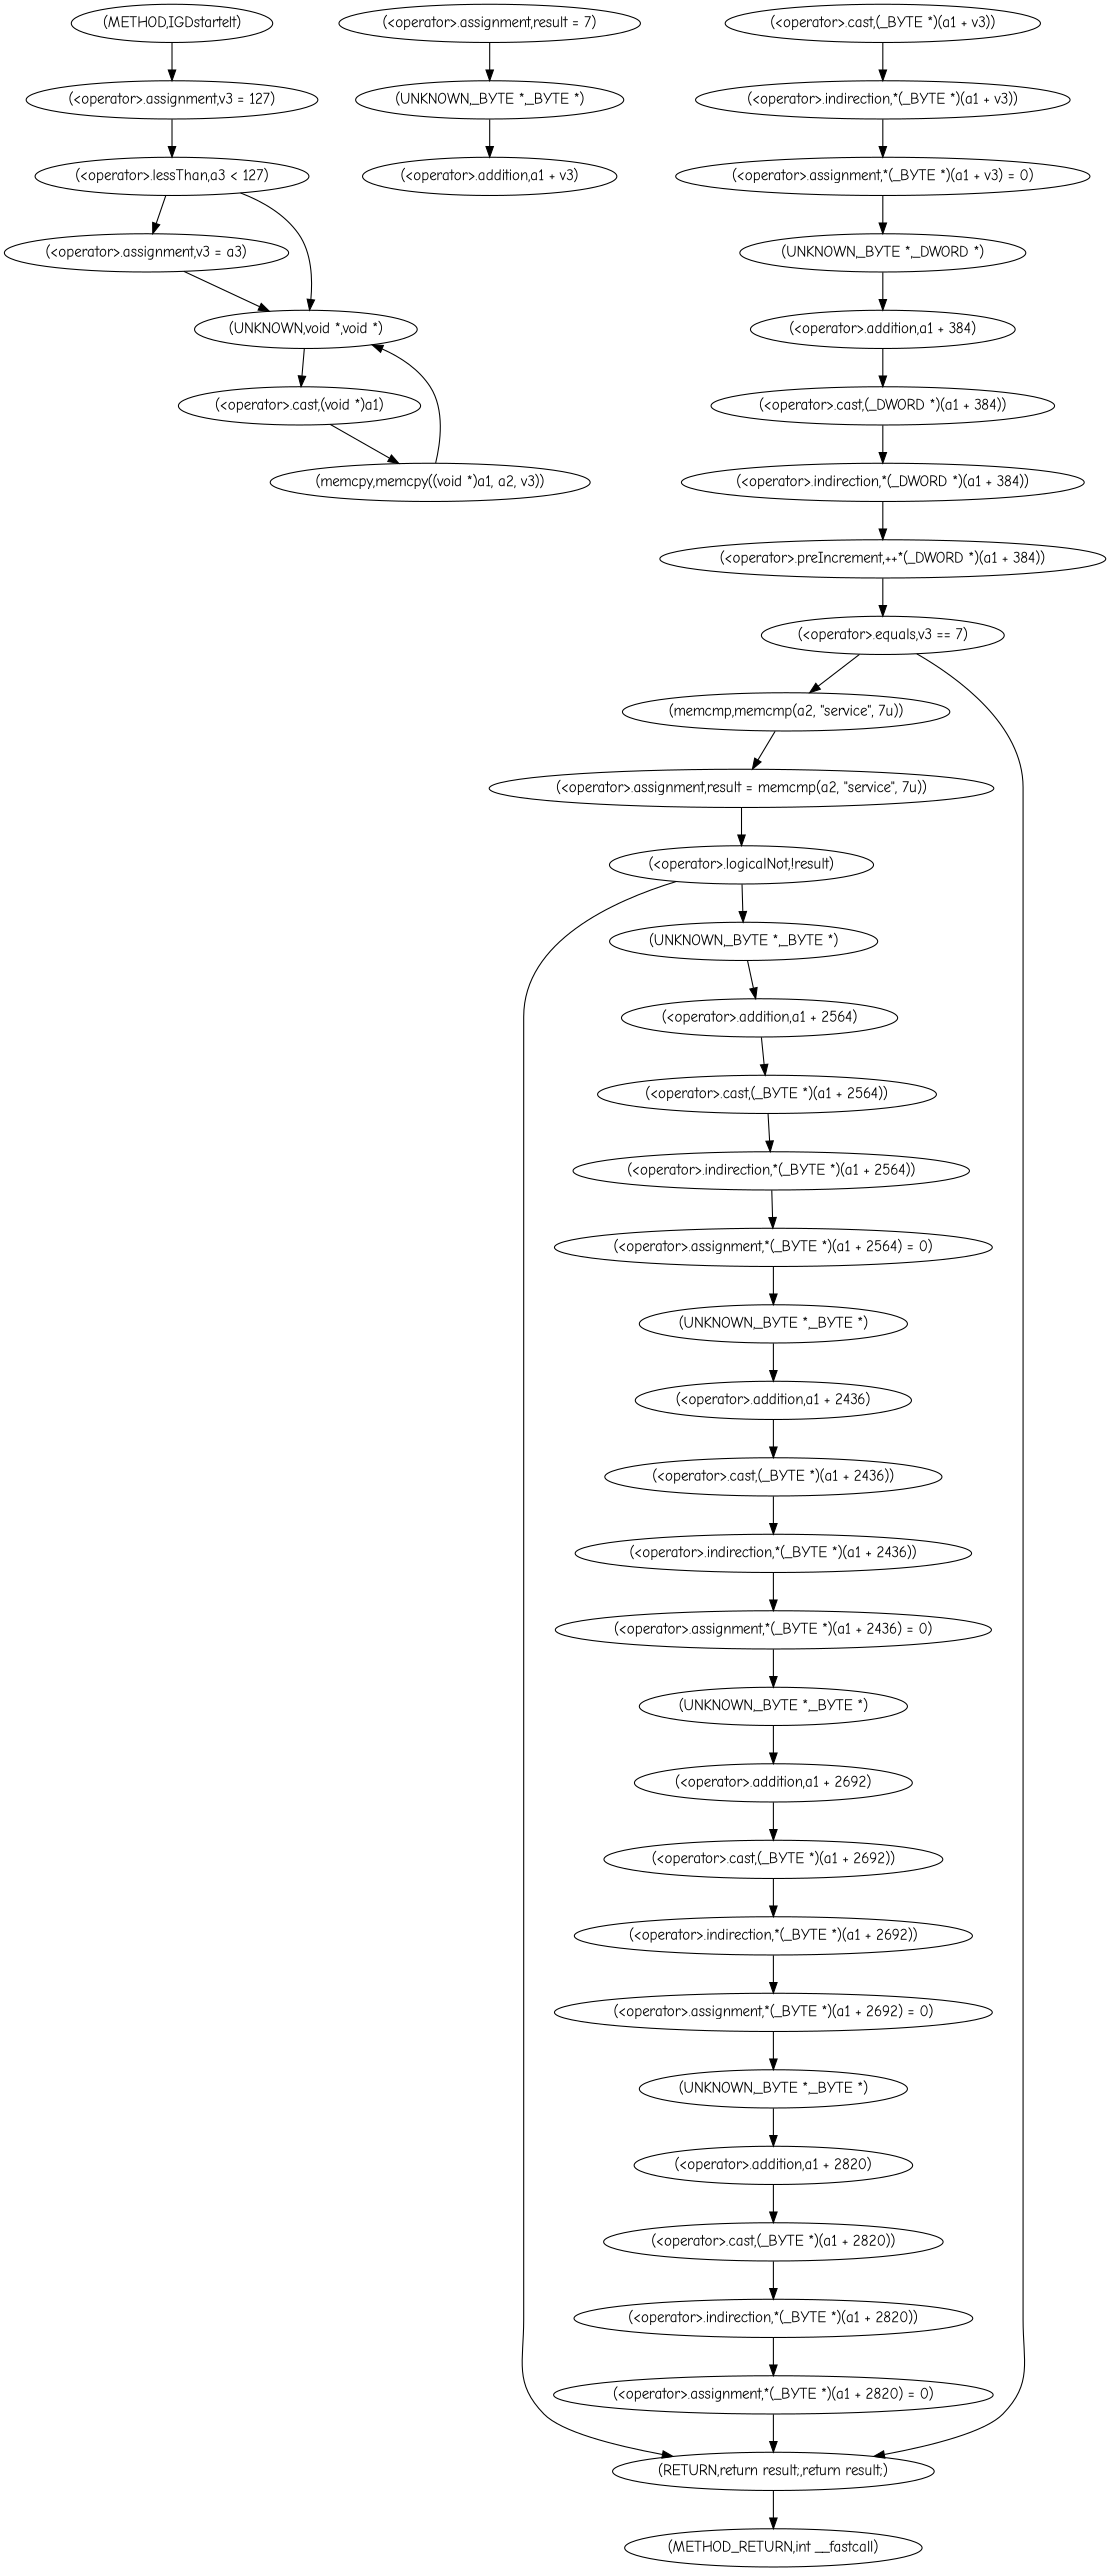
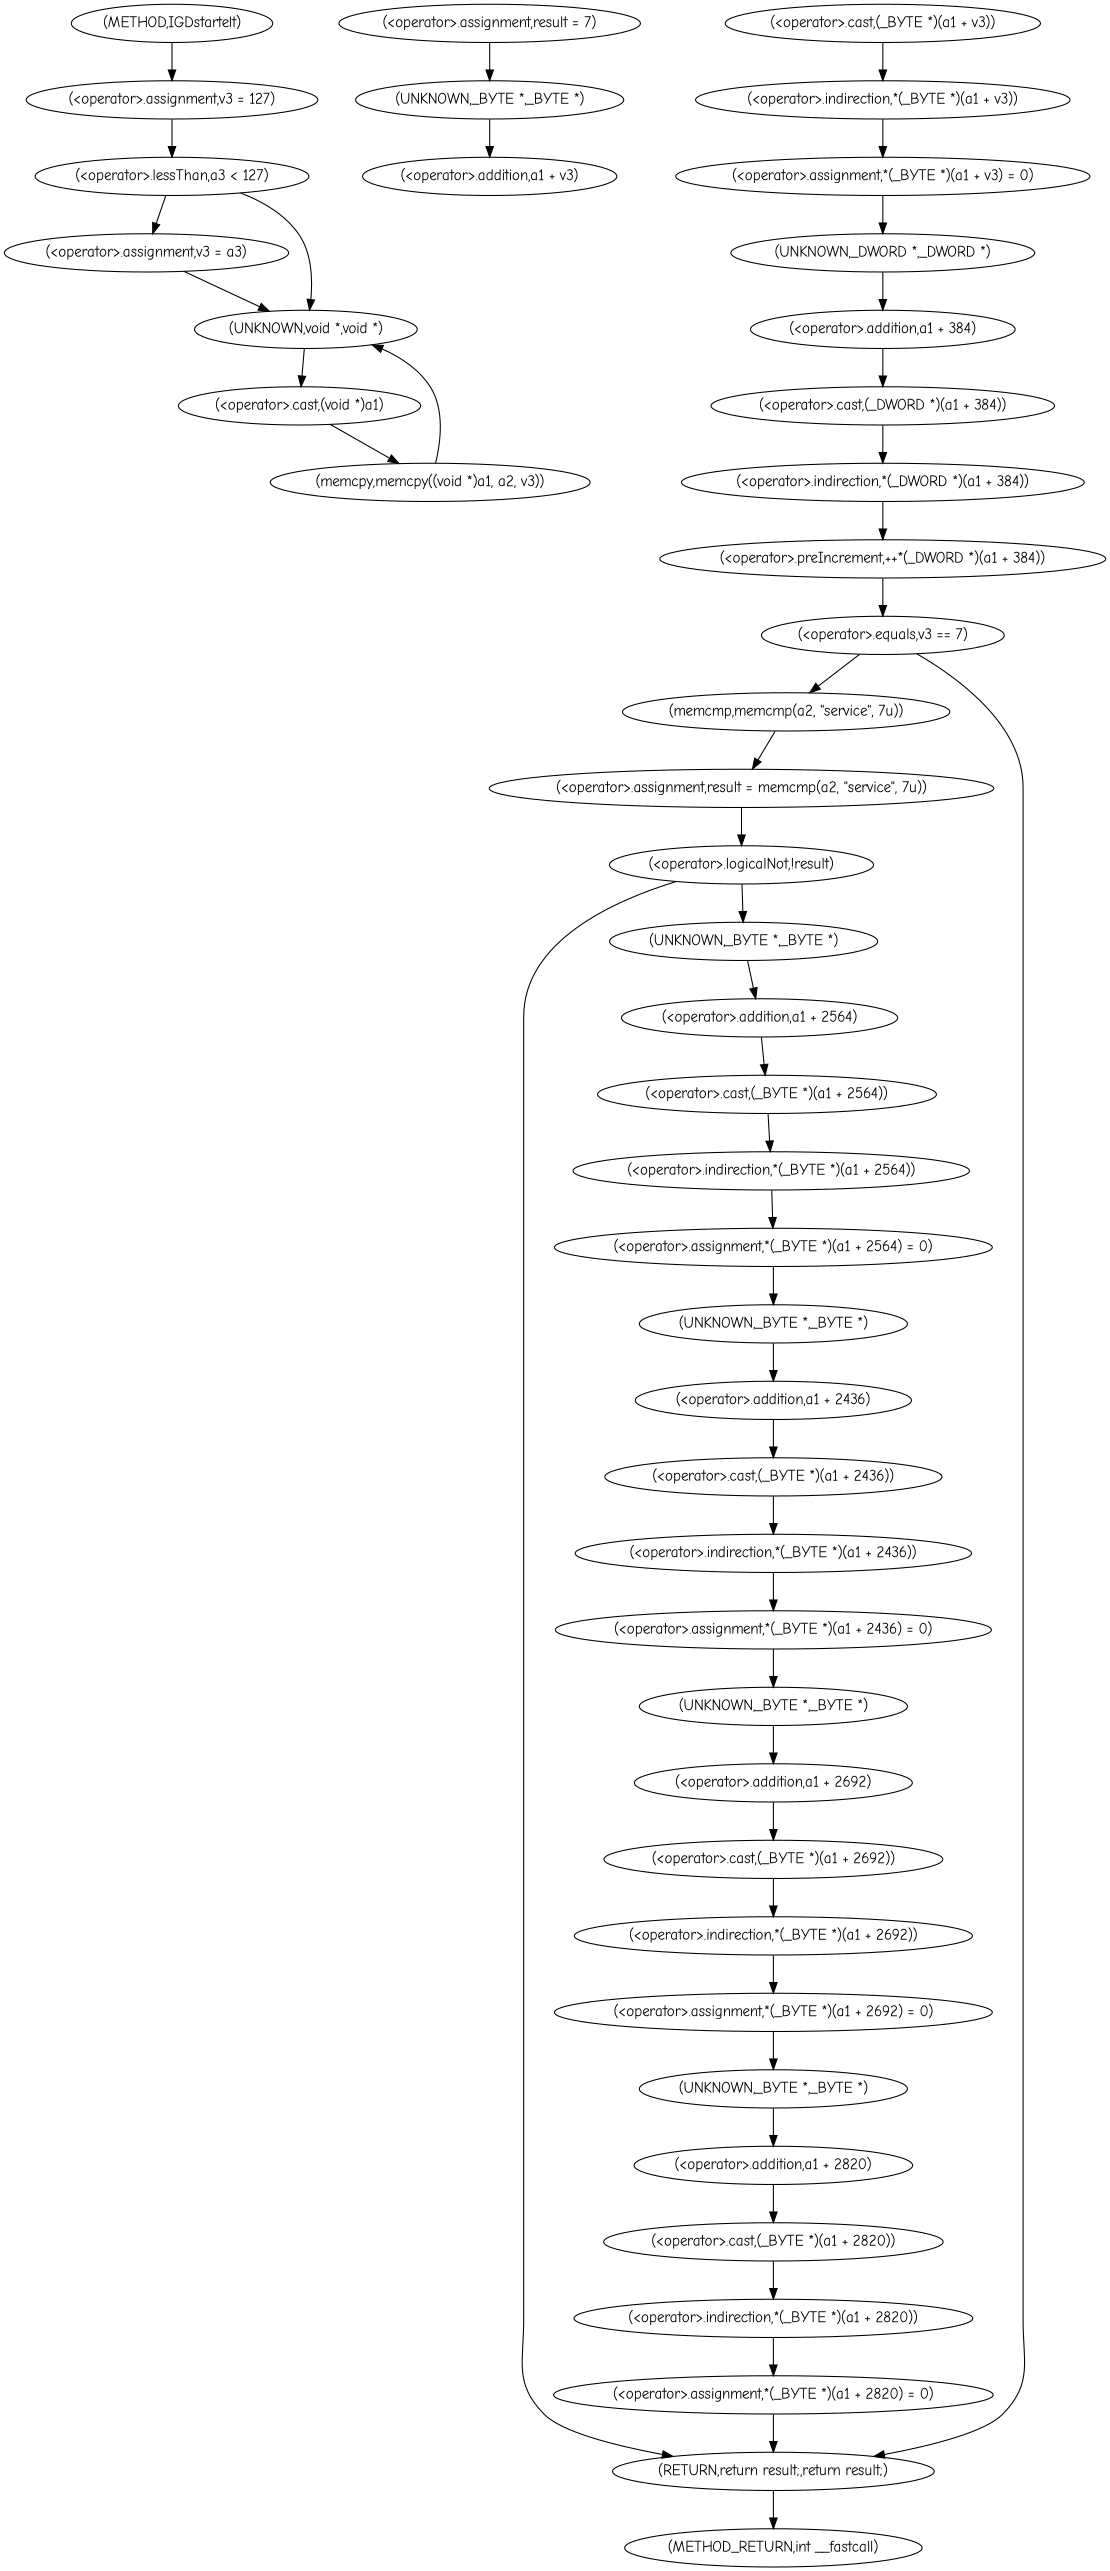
(883, 253) -> (883, 253)
